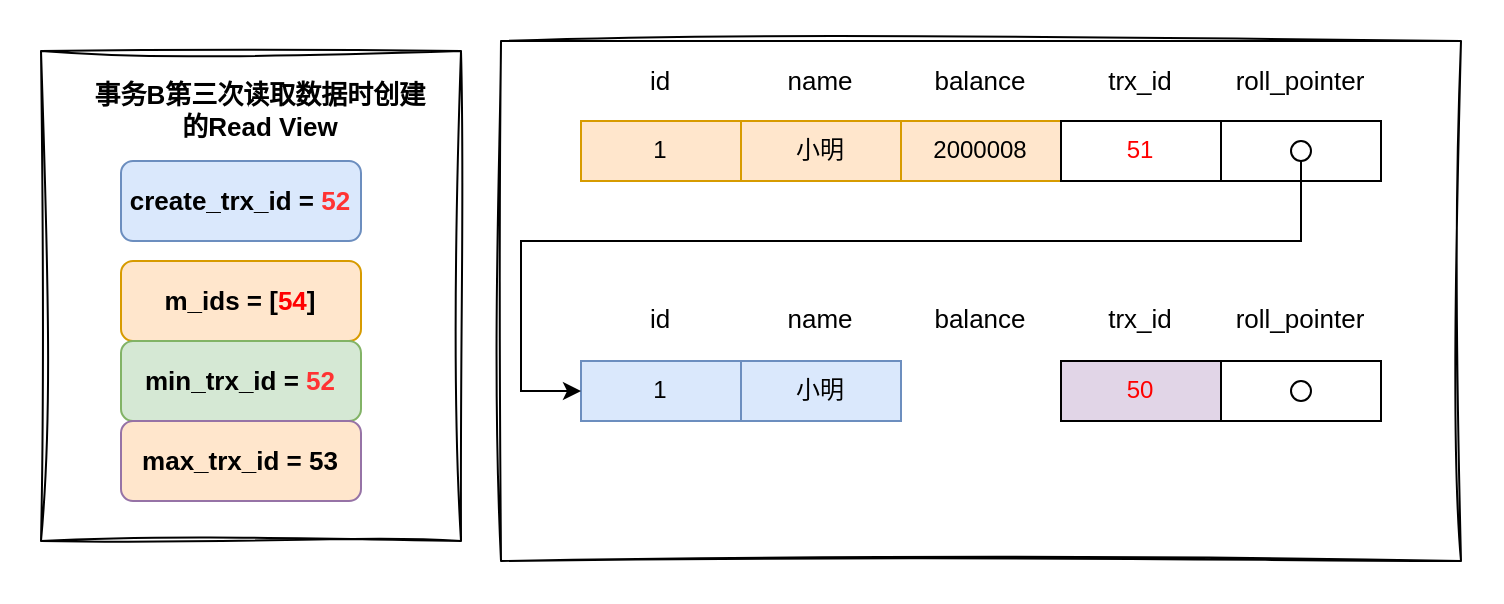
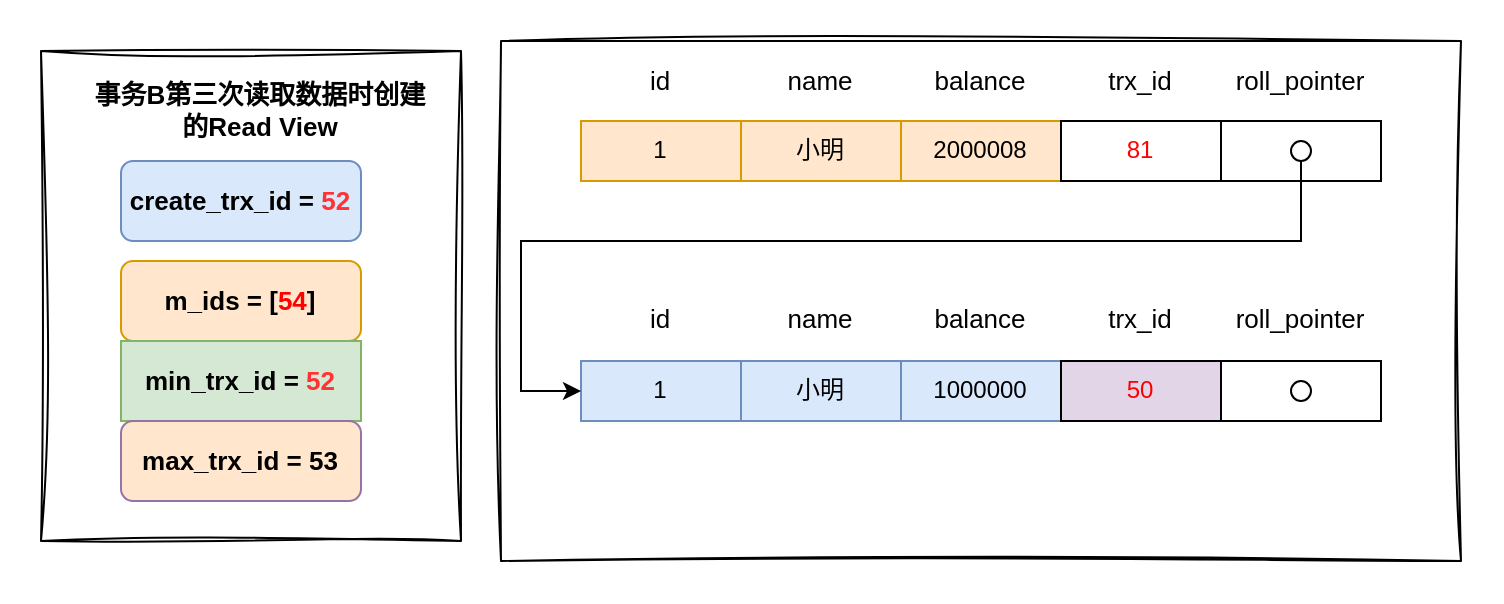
(1141, 151) -> (1141, 151)
(241, 381) -> (241, 381)
none -> (981, 391)
